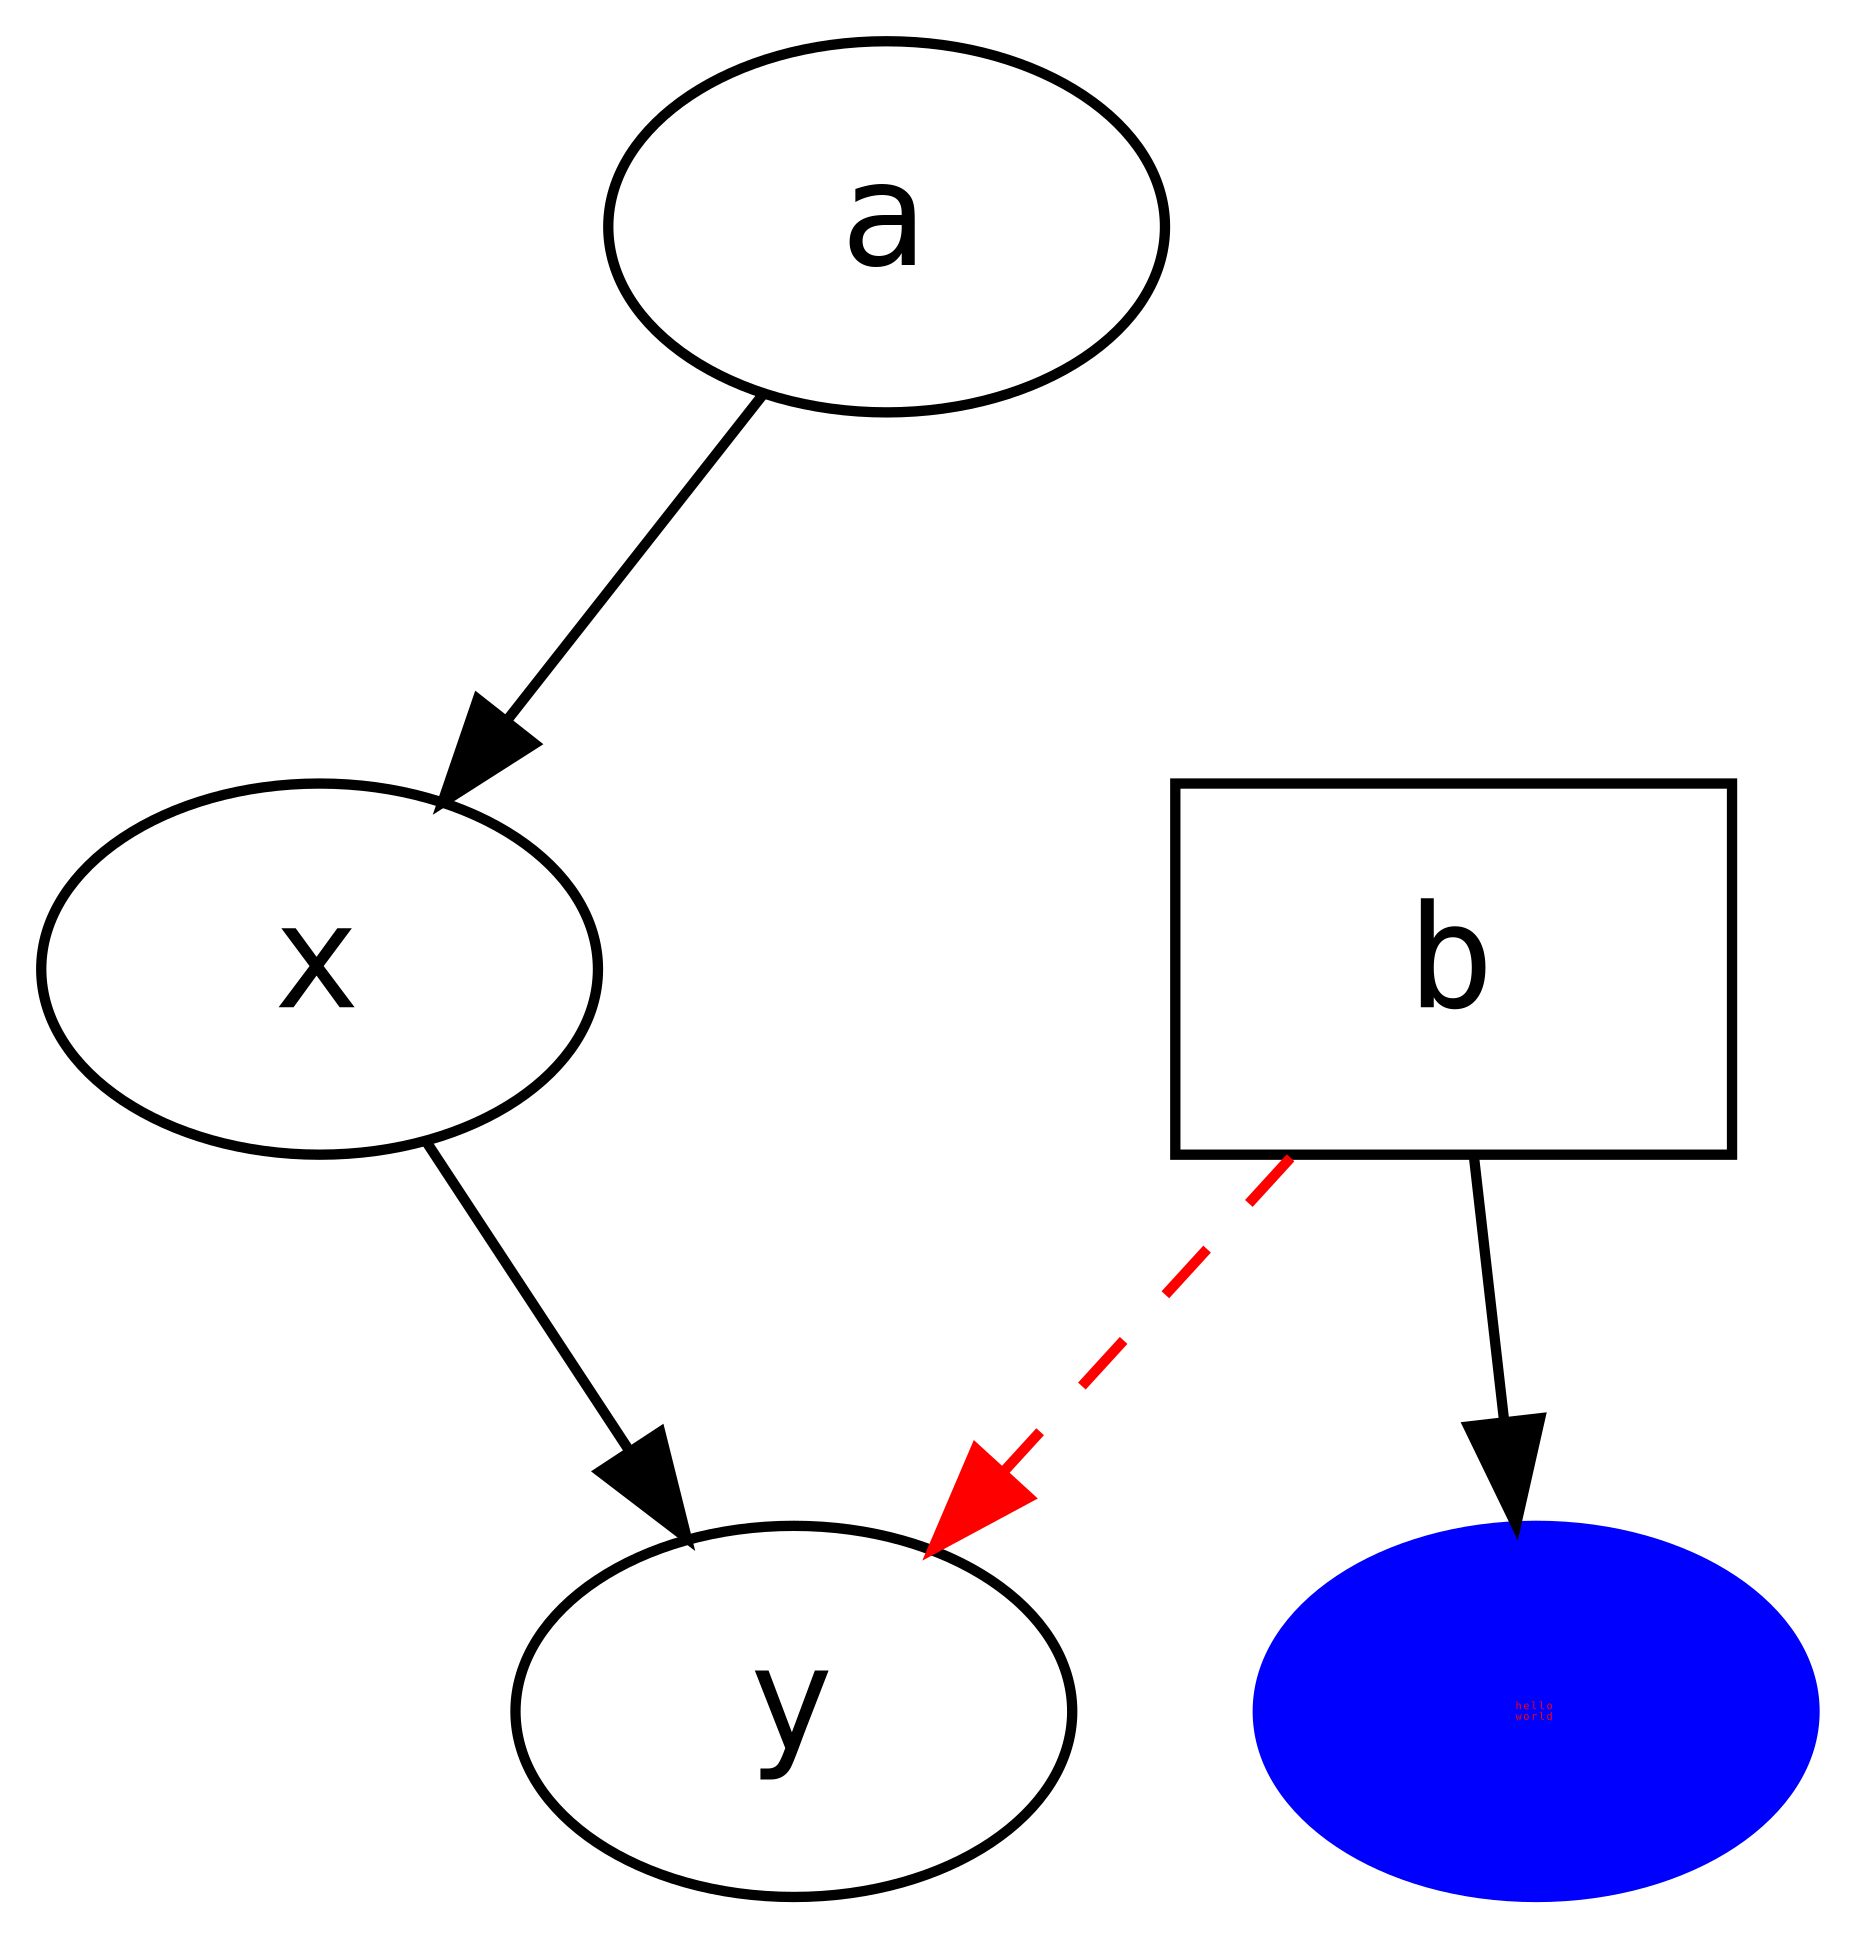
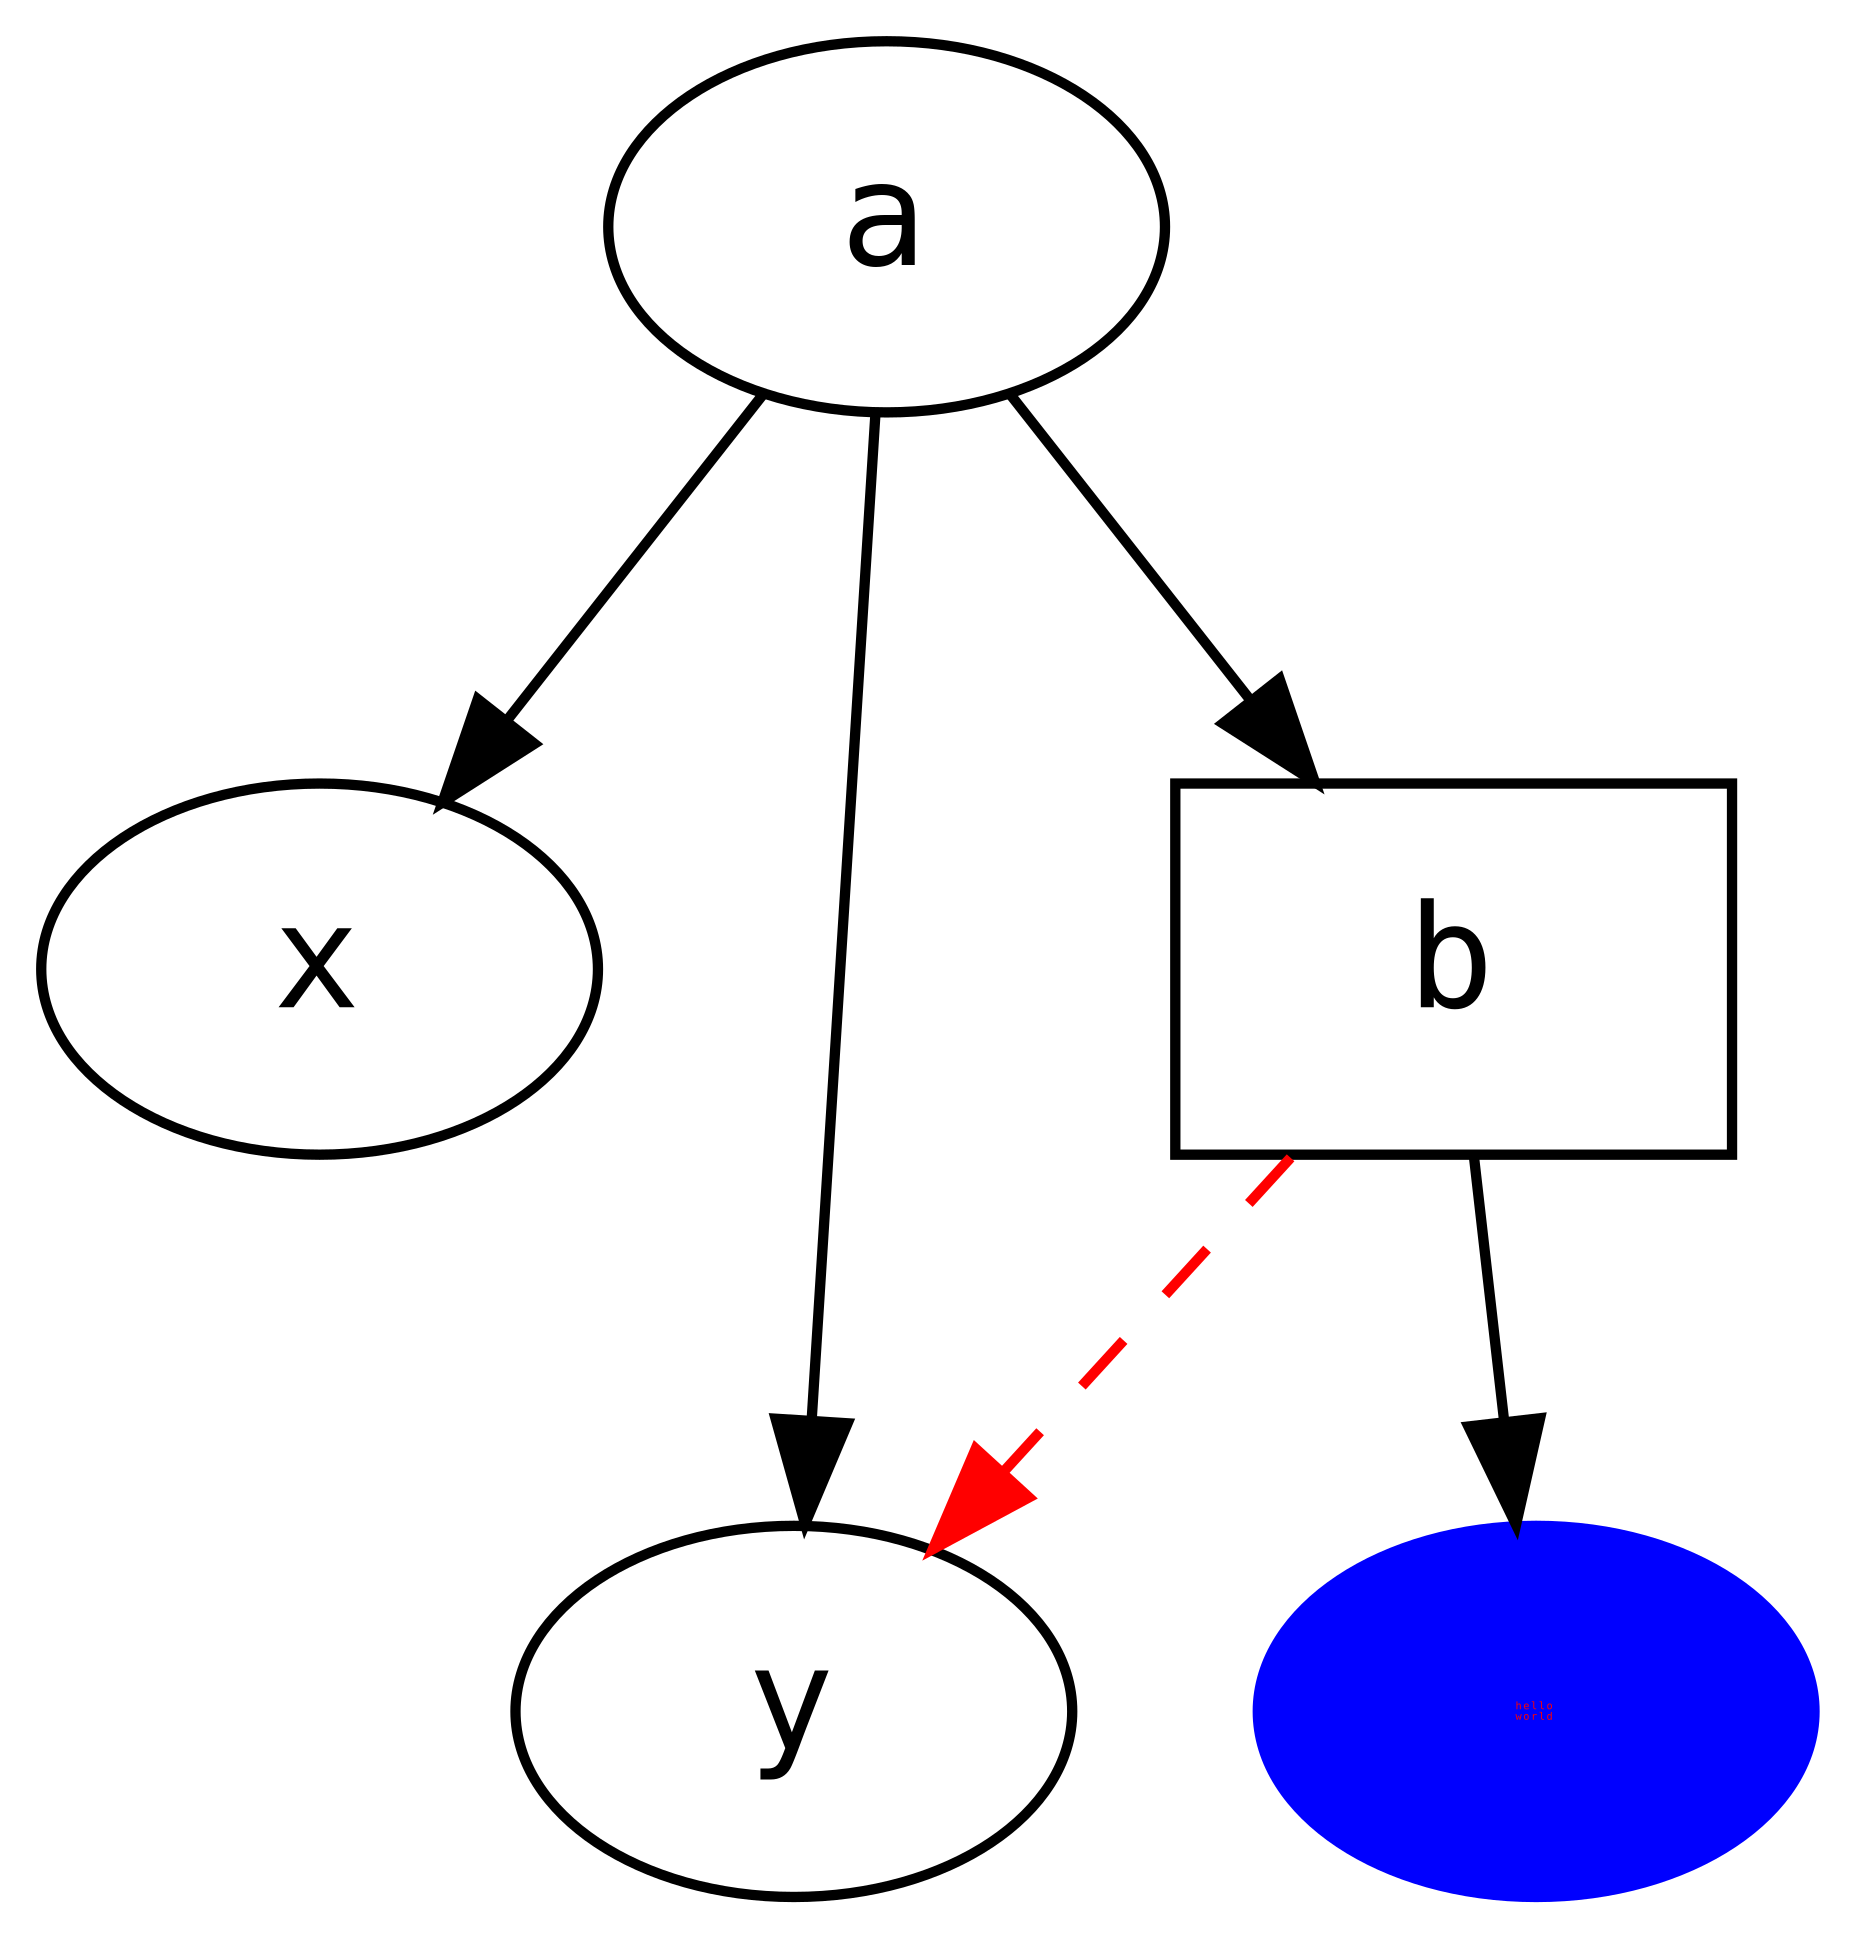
none -> (1130, 547)
(528, 1296) -> (844, 916)
